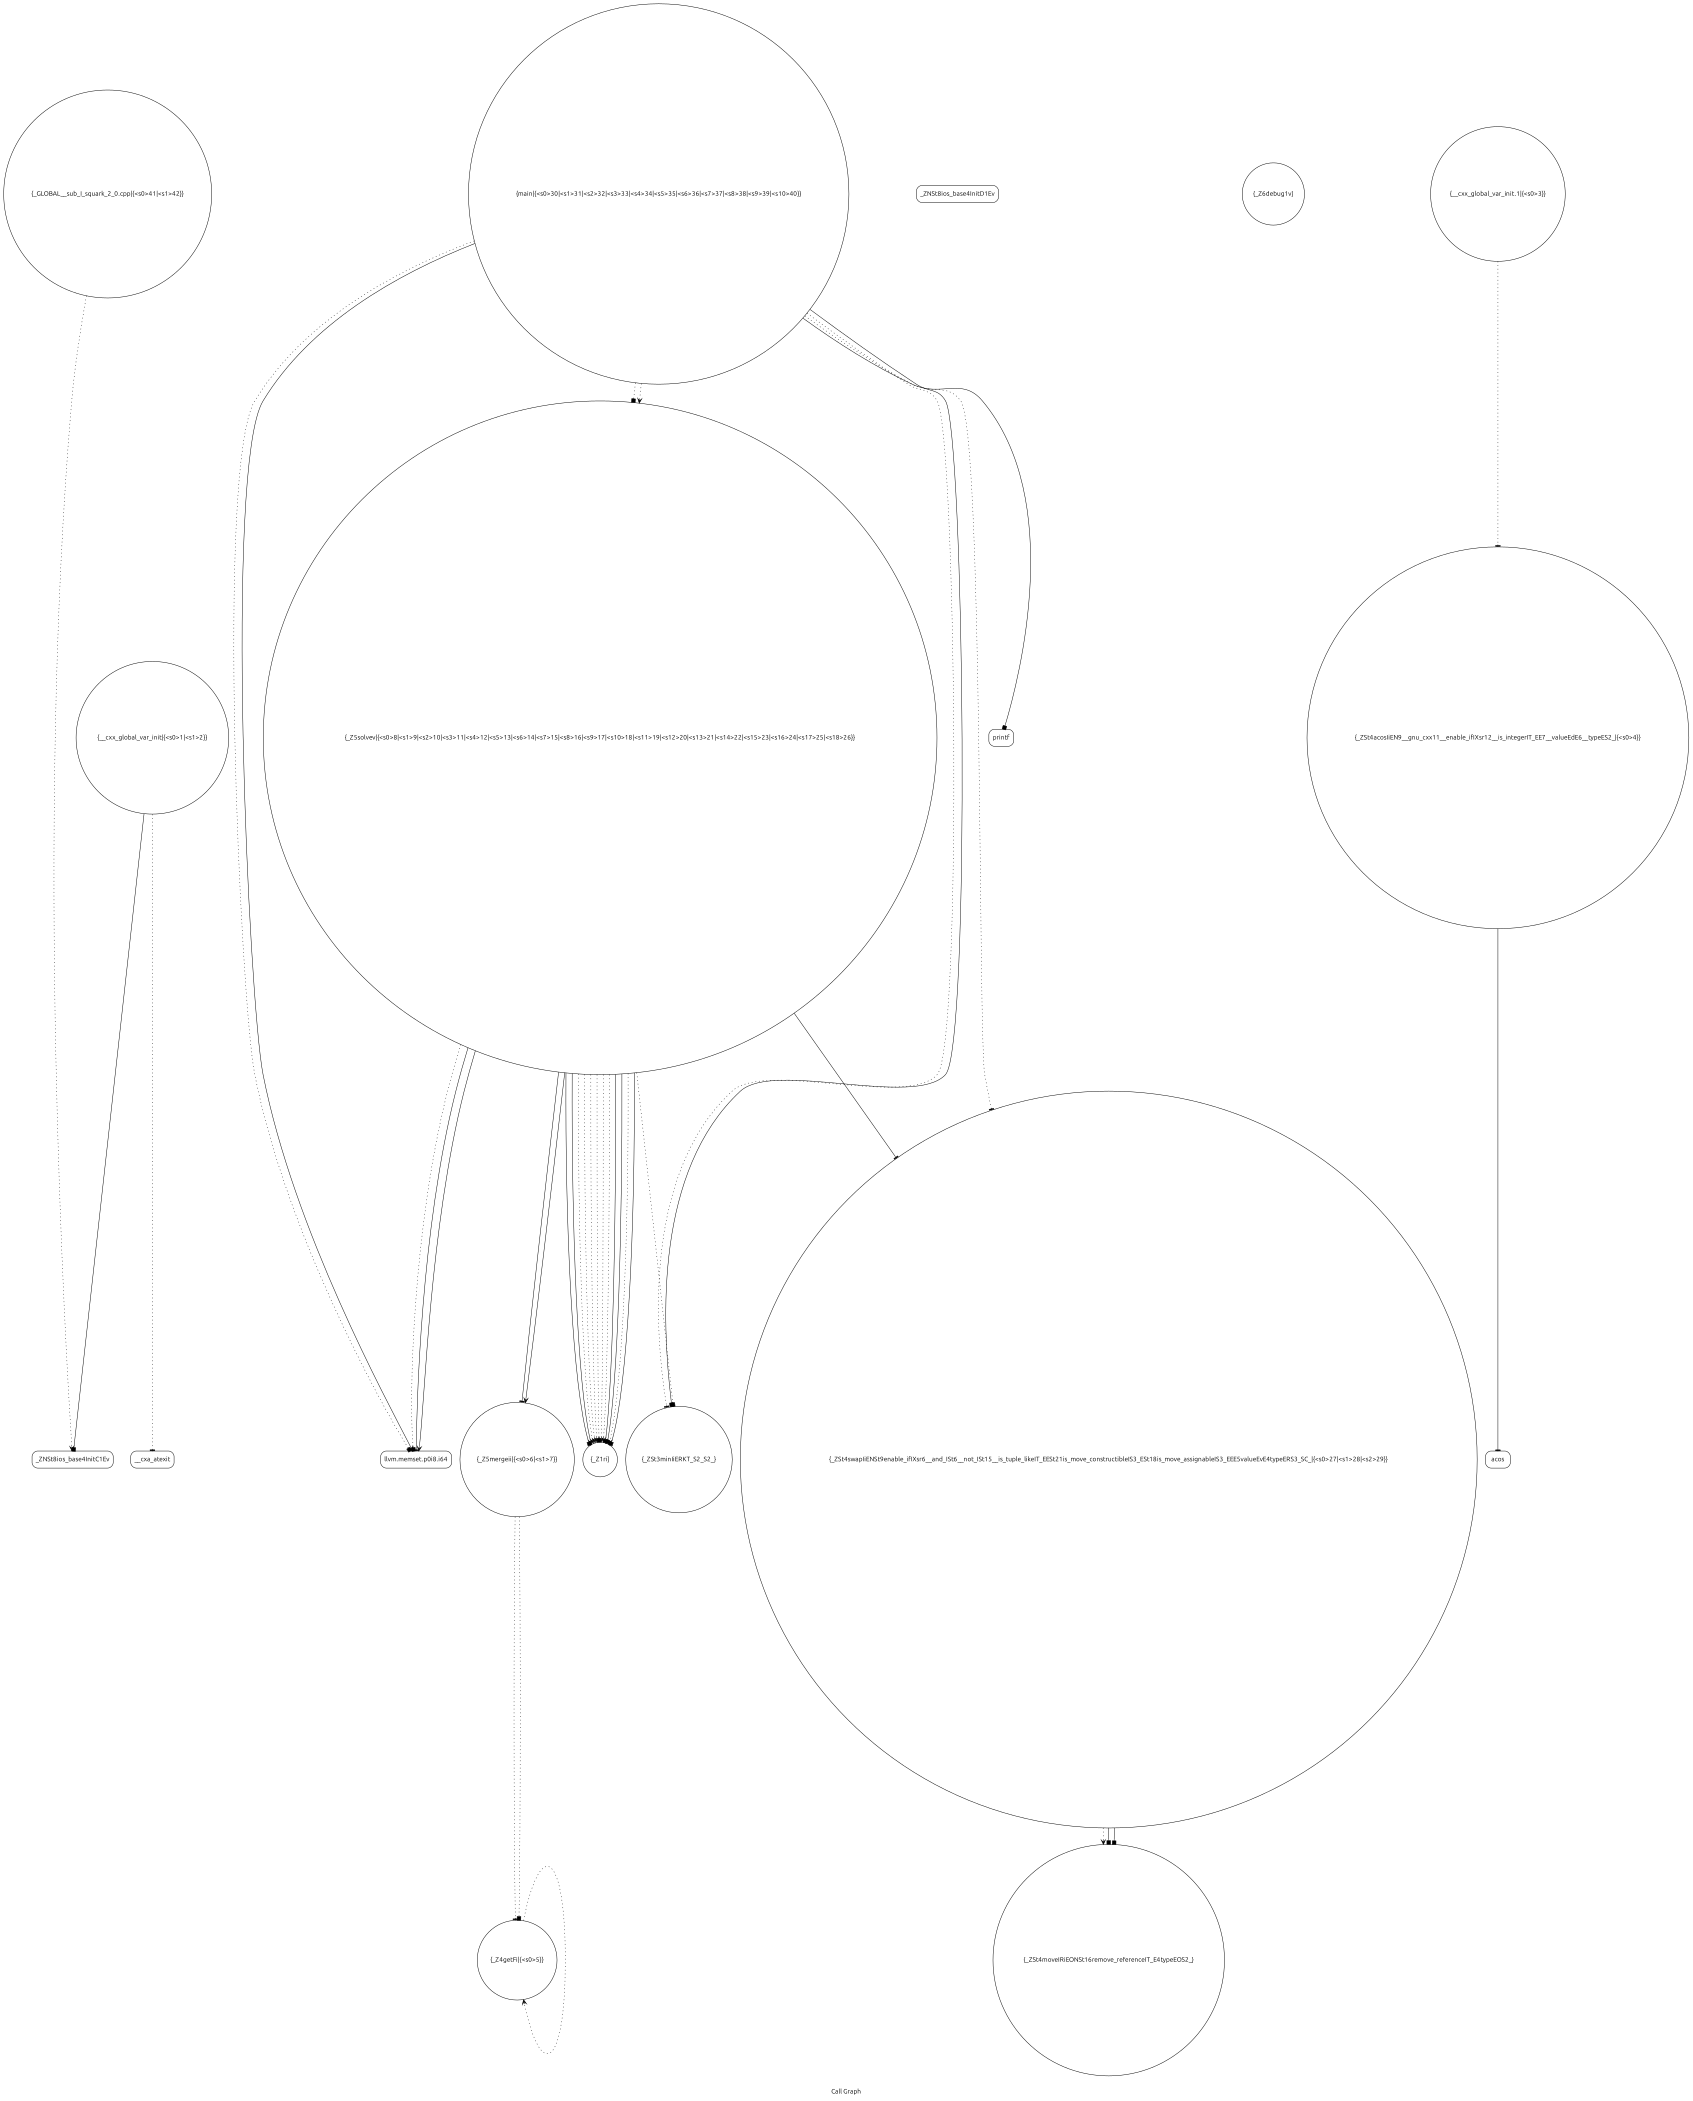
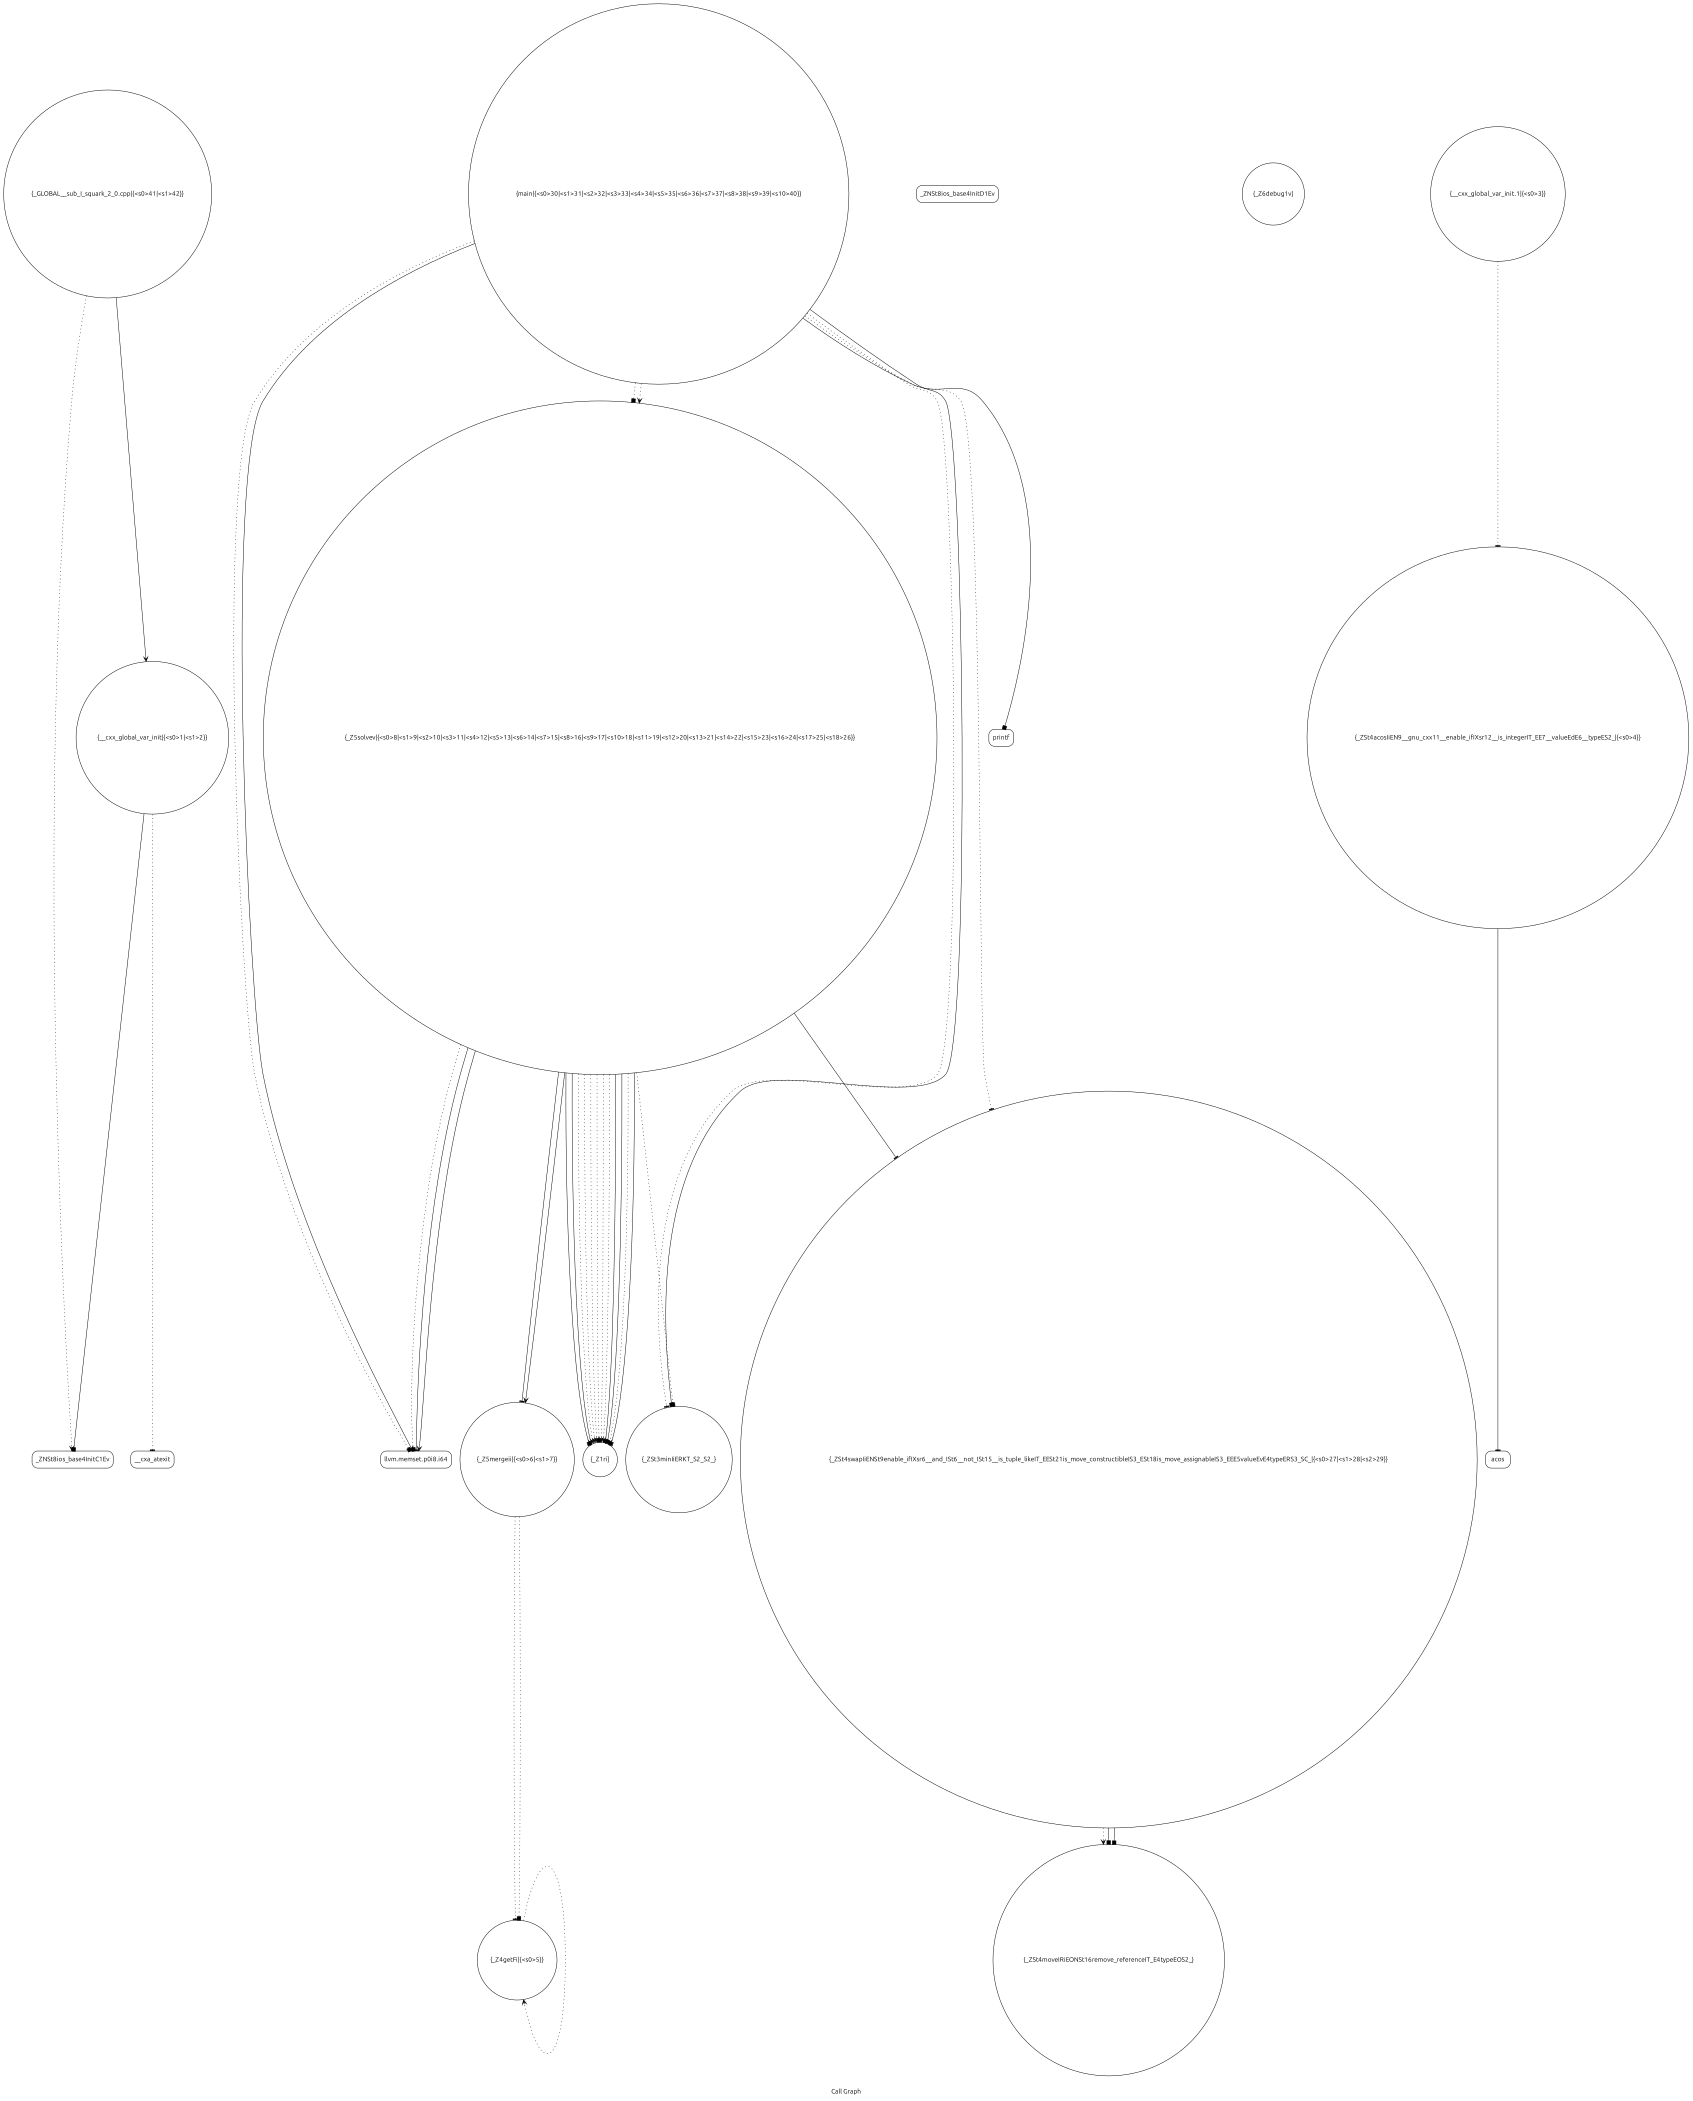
none -> (131, 477)
